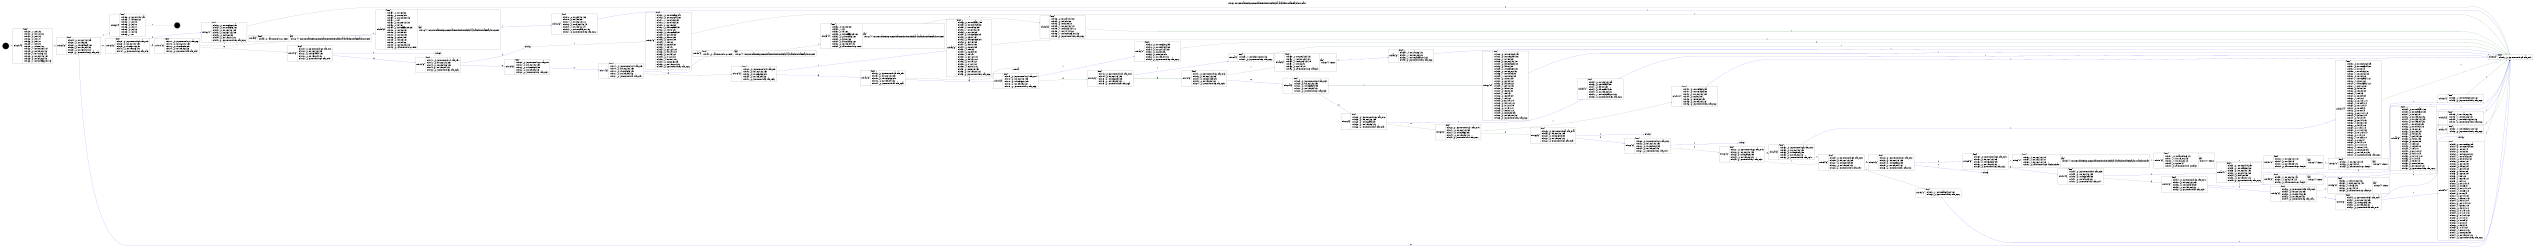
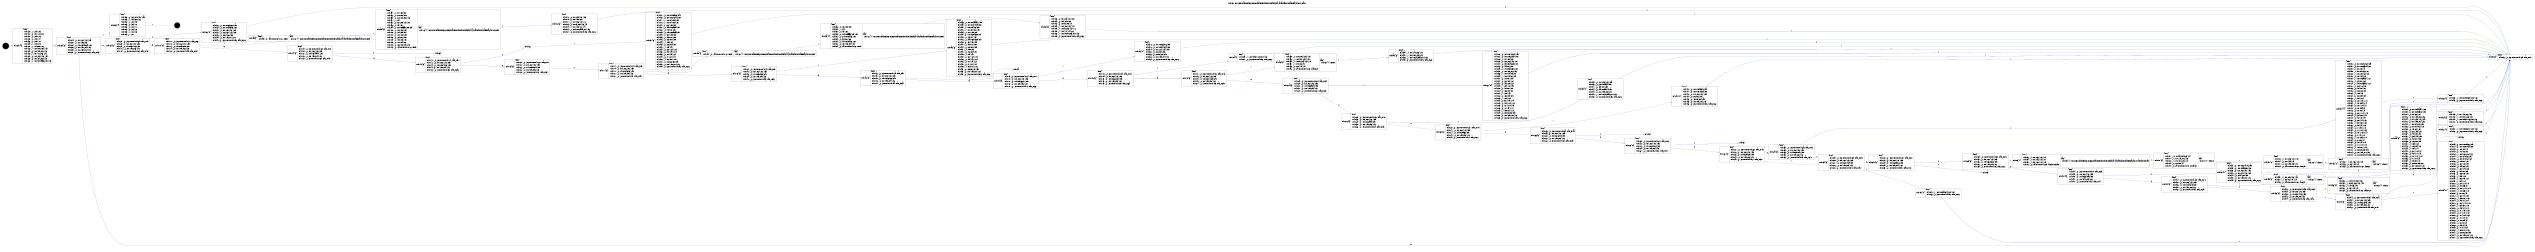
(2441, 80) -> (2409, 99)
